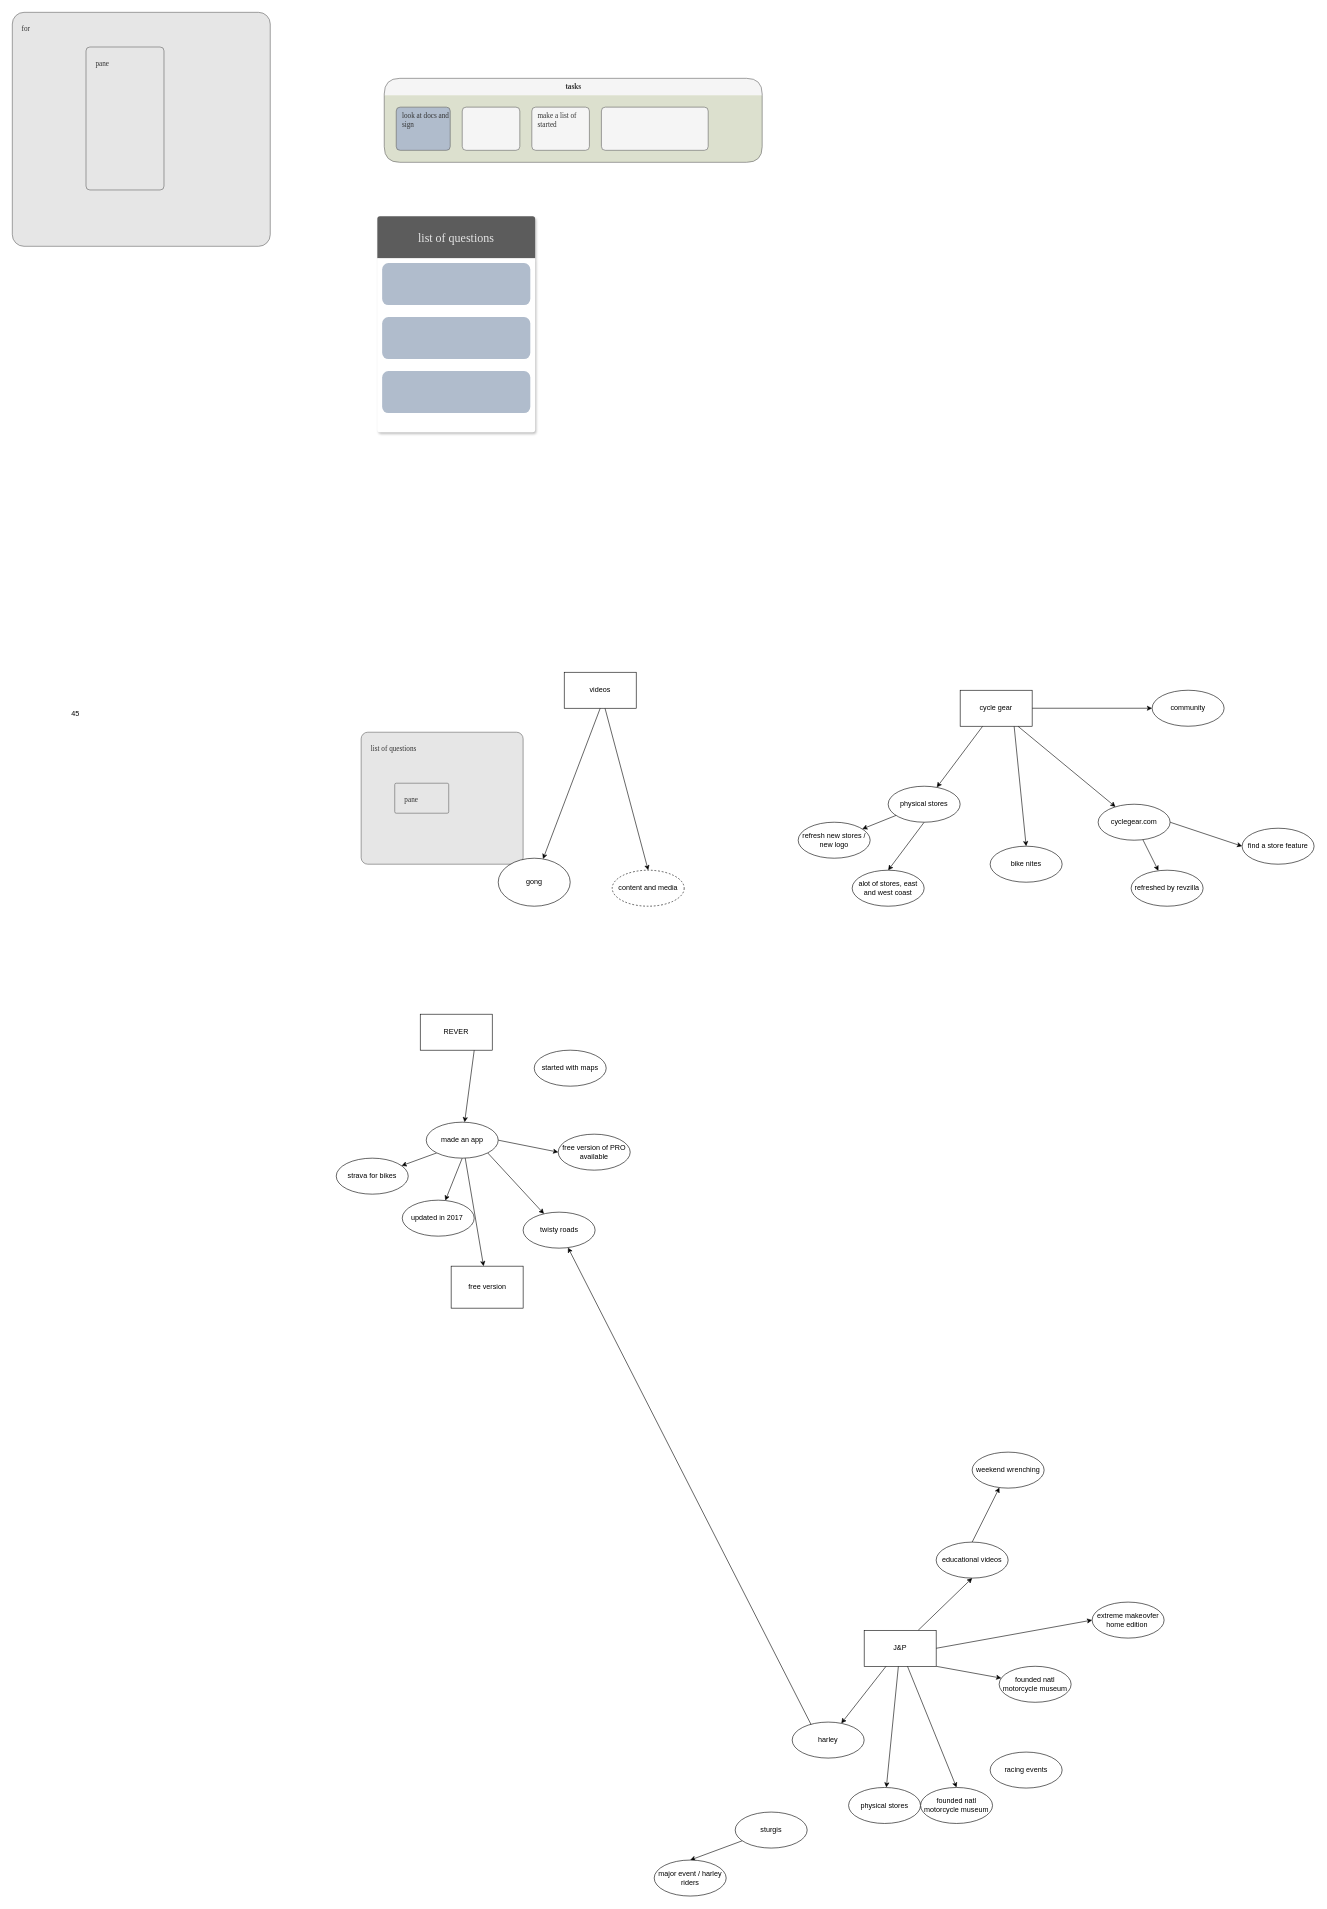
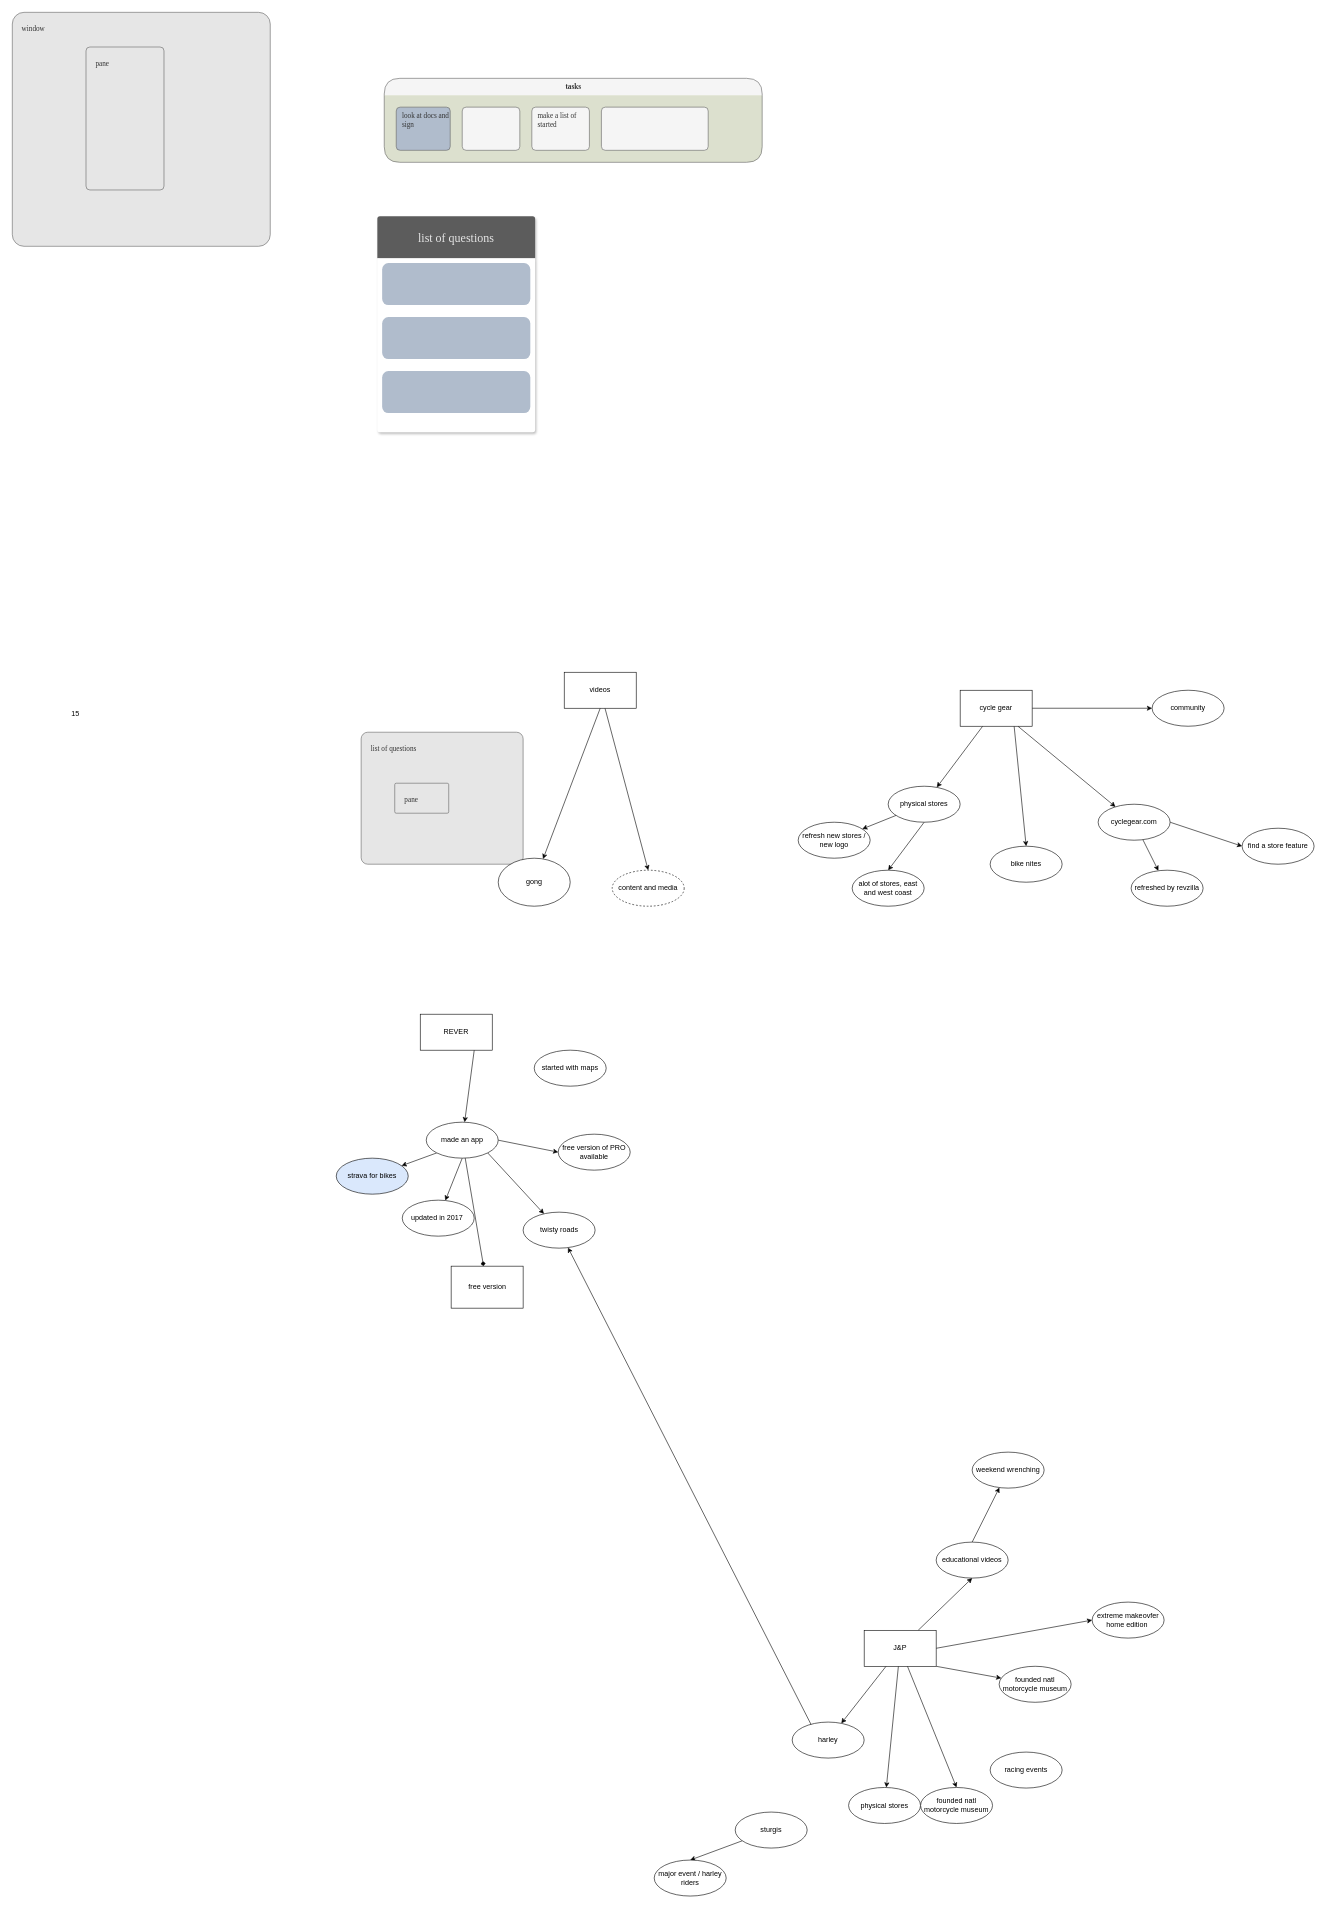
(28, 29) -> (33, 29)
(76, 714) -> (76, 714)
(372, 1176) -> (372, 1176)
(483, 1261) -> (483, 1260)
